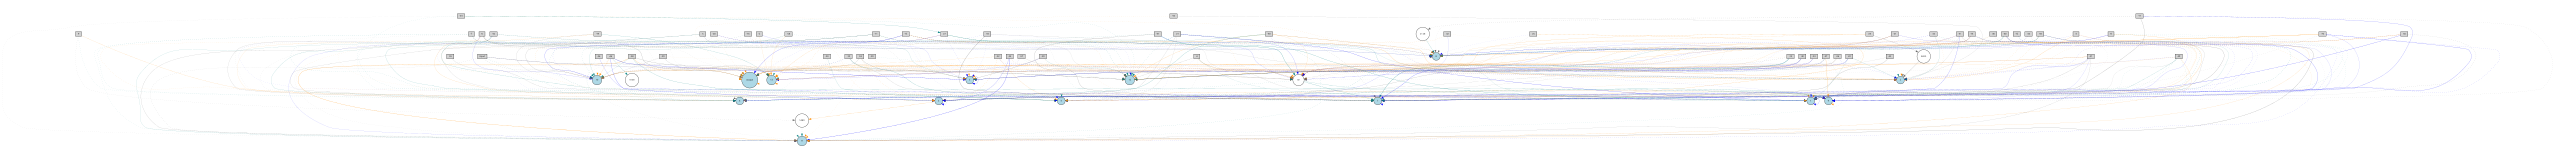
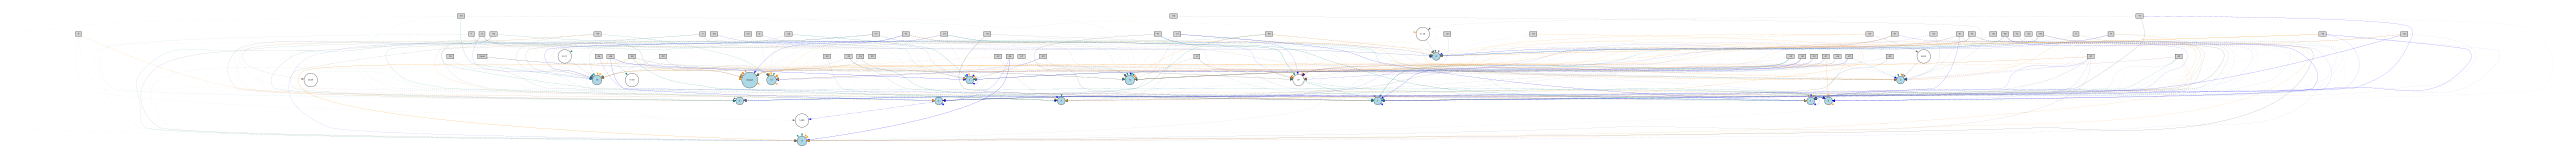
(702, 19) -> (468, 59)
(1307, 23) -> (1296, 21)
none -> (883, 42)
none -> (565, 56)
none -> (311, 80)
(873, 110) -> (873, 110)
